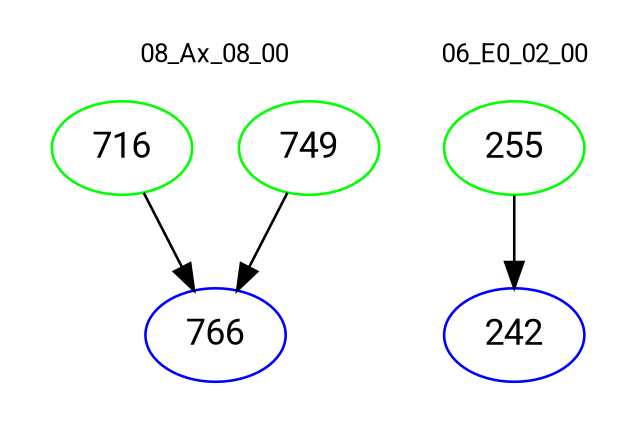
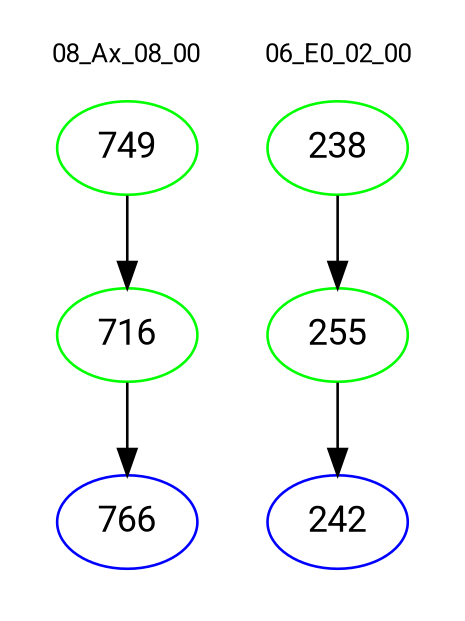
none -> (338, 148)
(268, 230) -> (127, 229)
